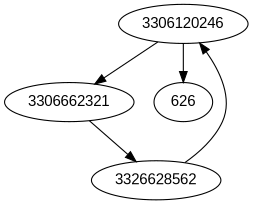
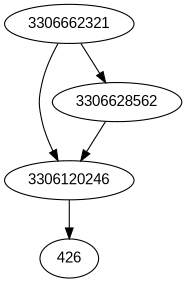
(131, 60) -> (40, 97)
(183, 102) -> (69, 258)
(156, 180) -> (117, 102)
